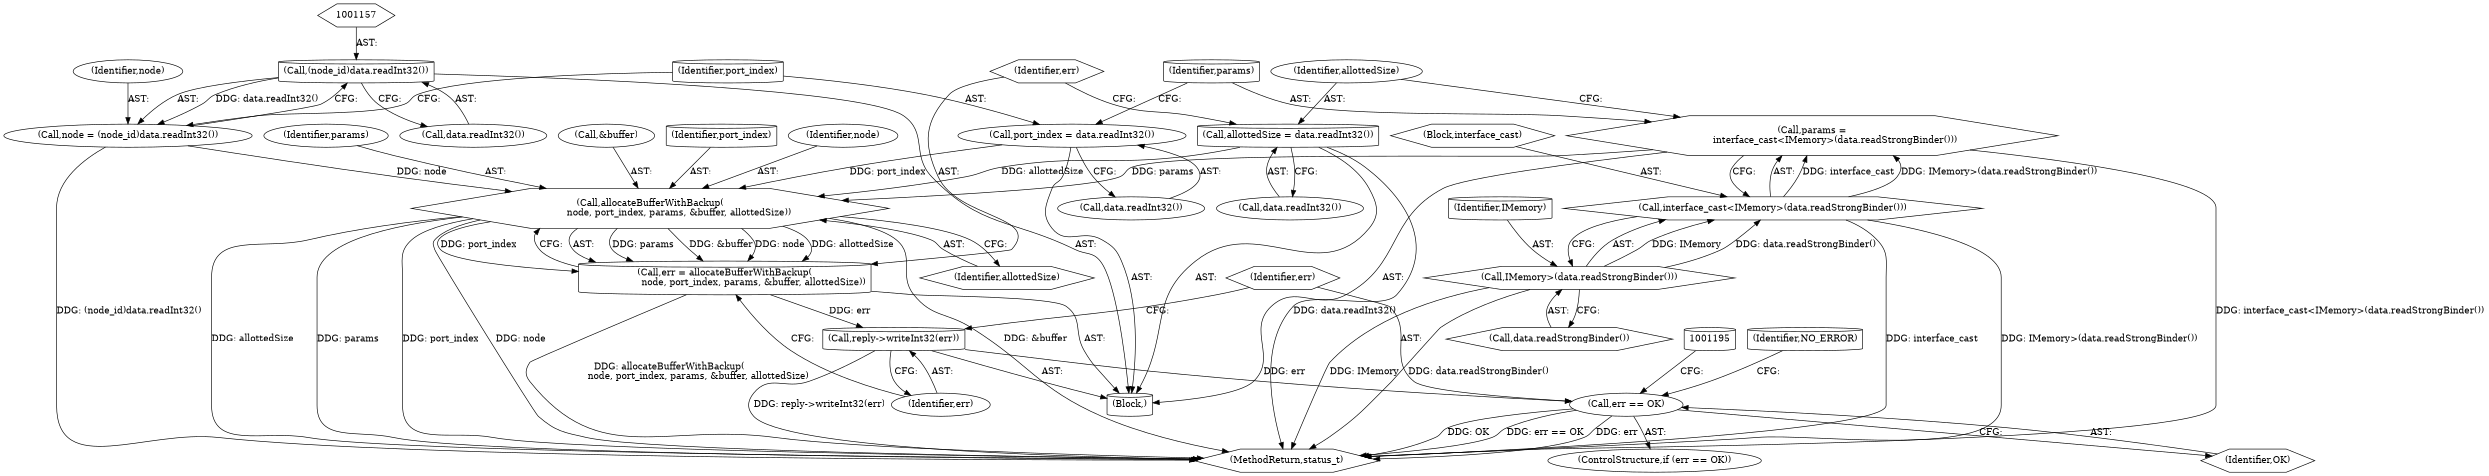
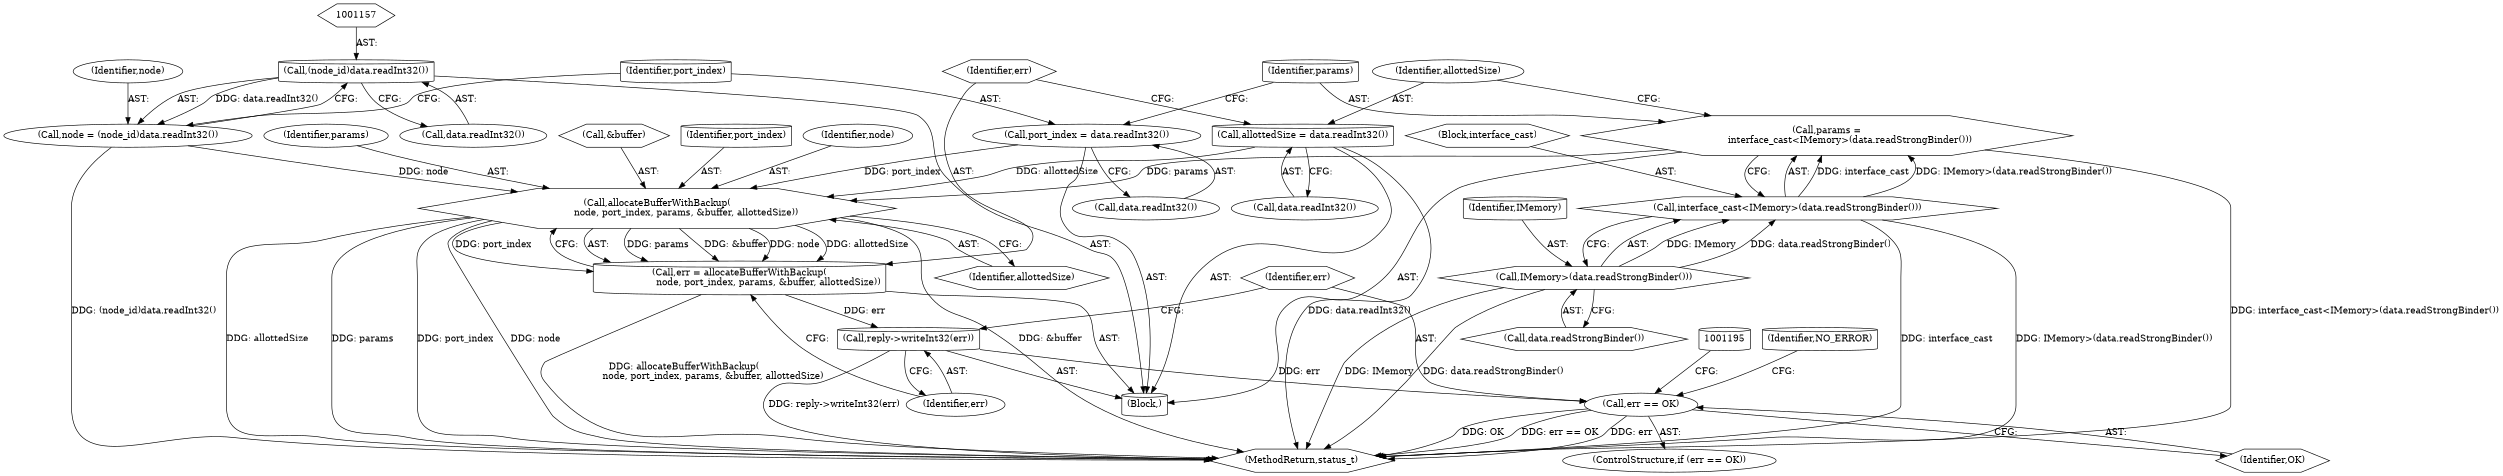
(606, 136) -> (614, 136)
